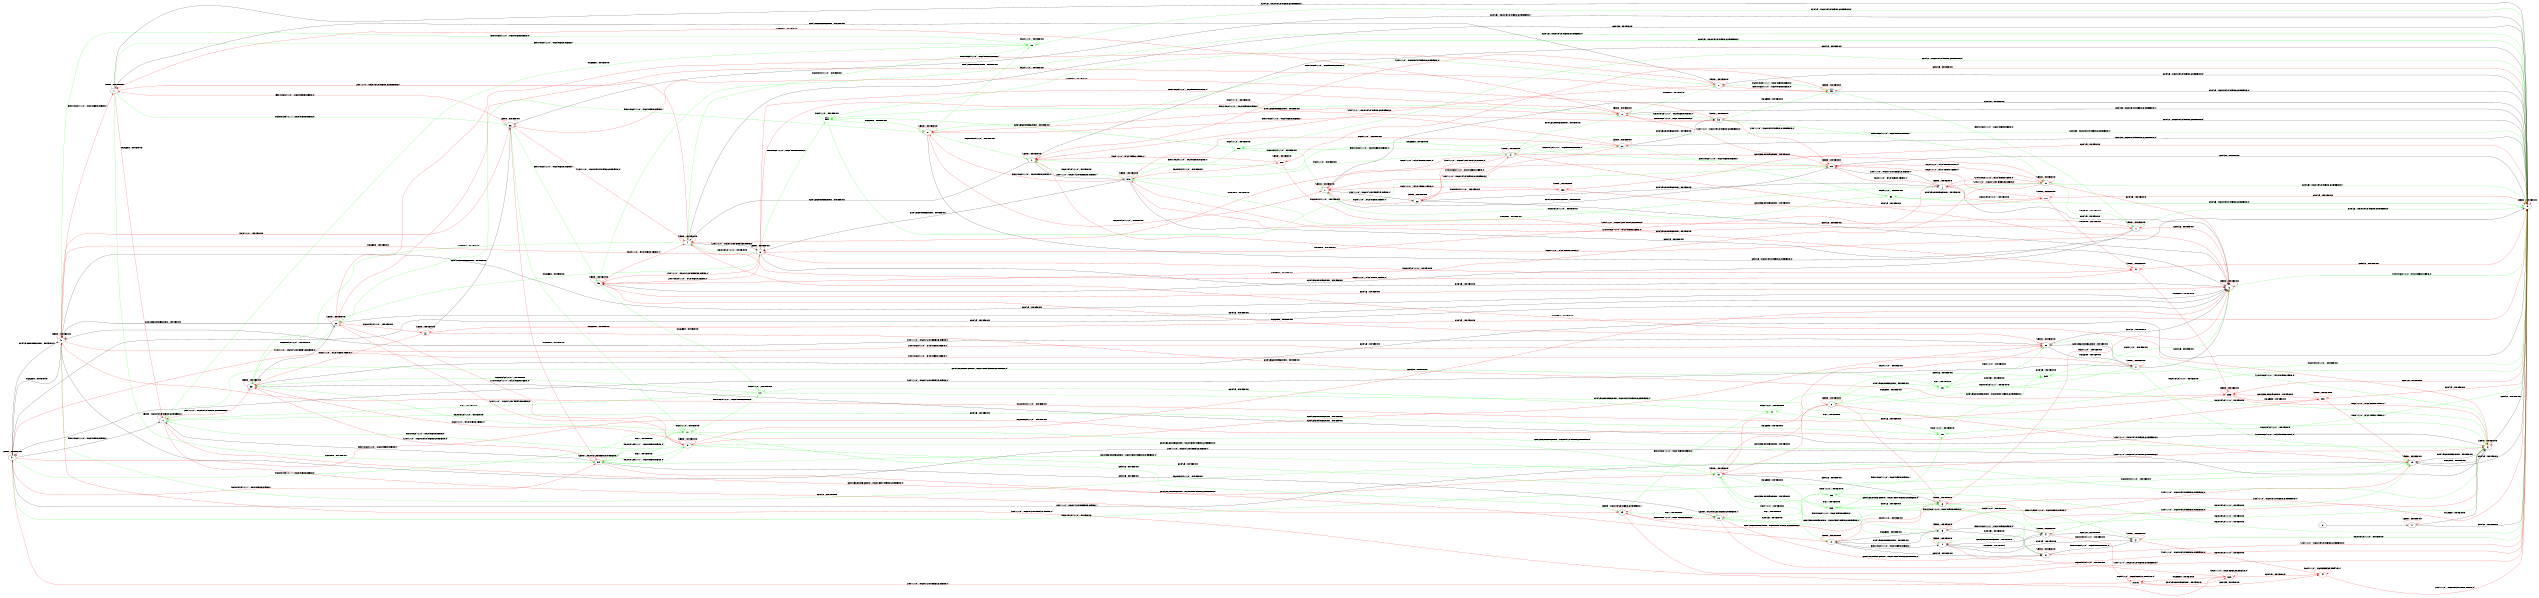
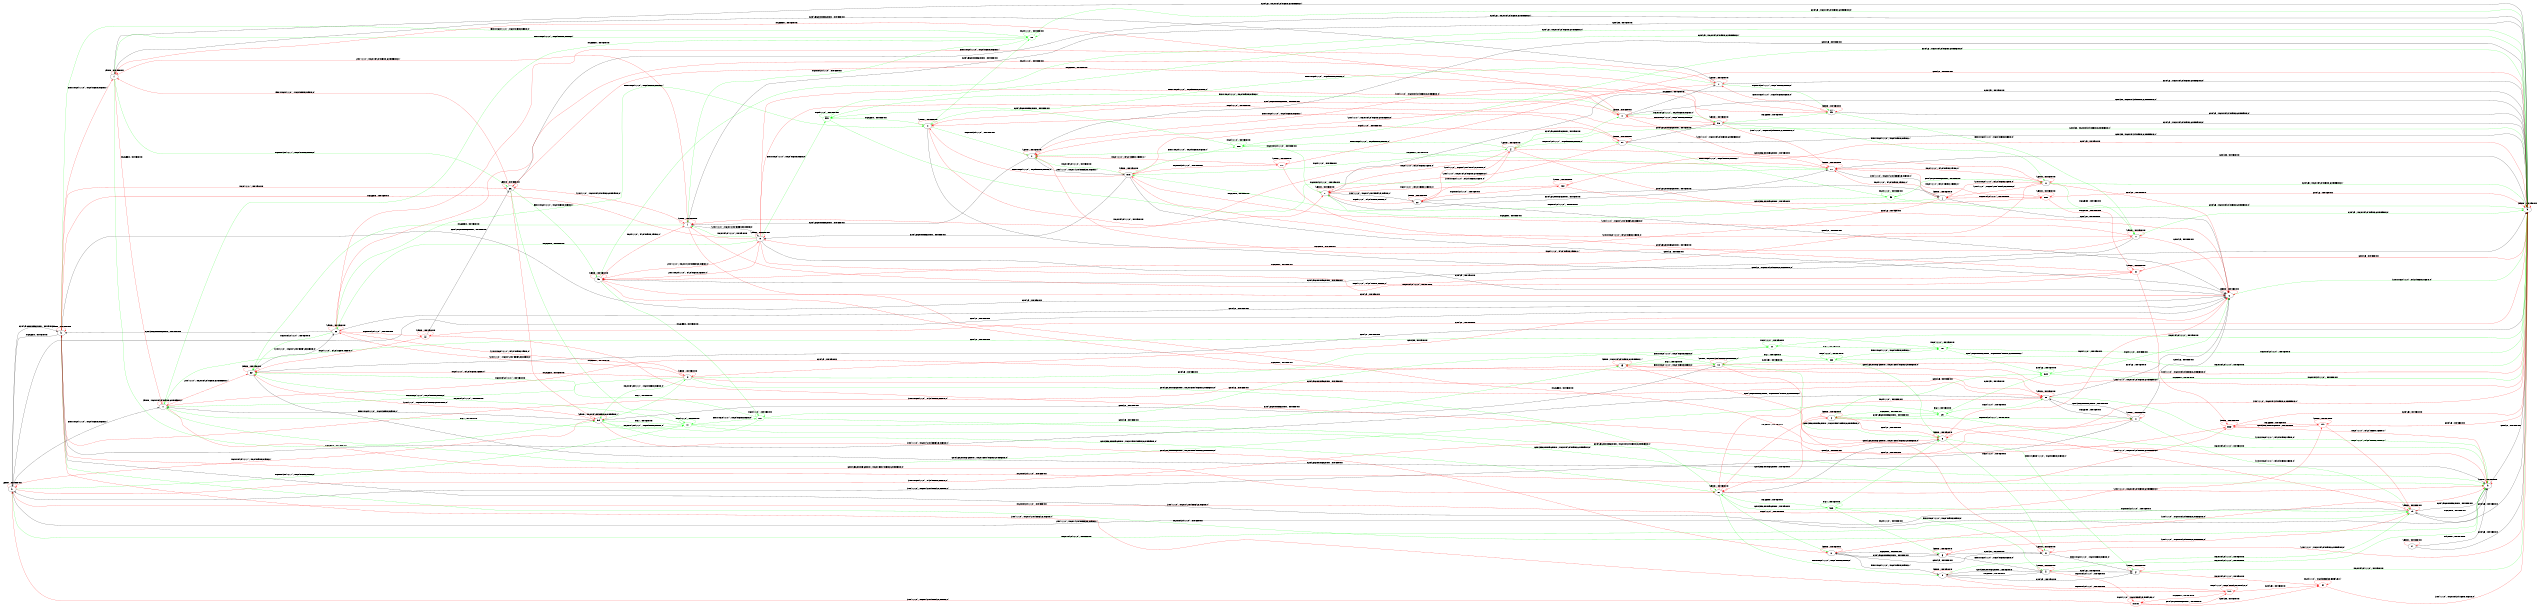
(1670, 100) -> (1670, 100)
(2323, 525) -> none
